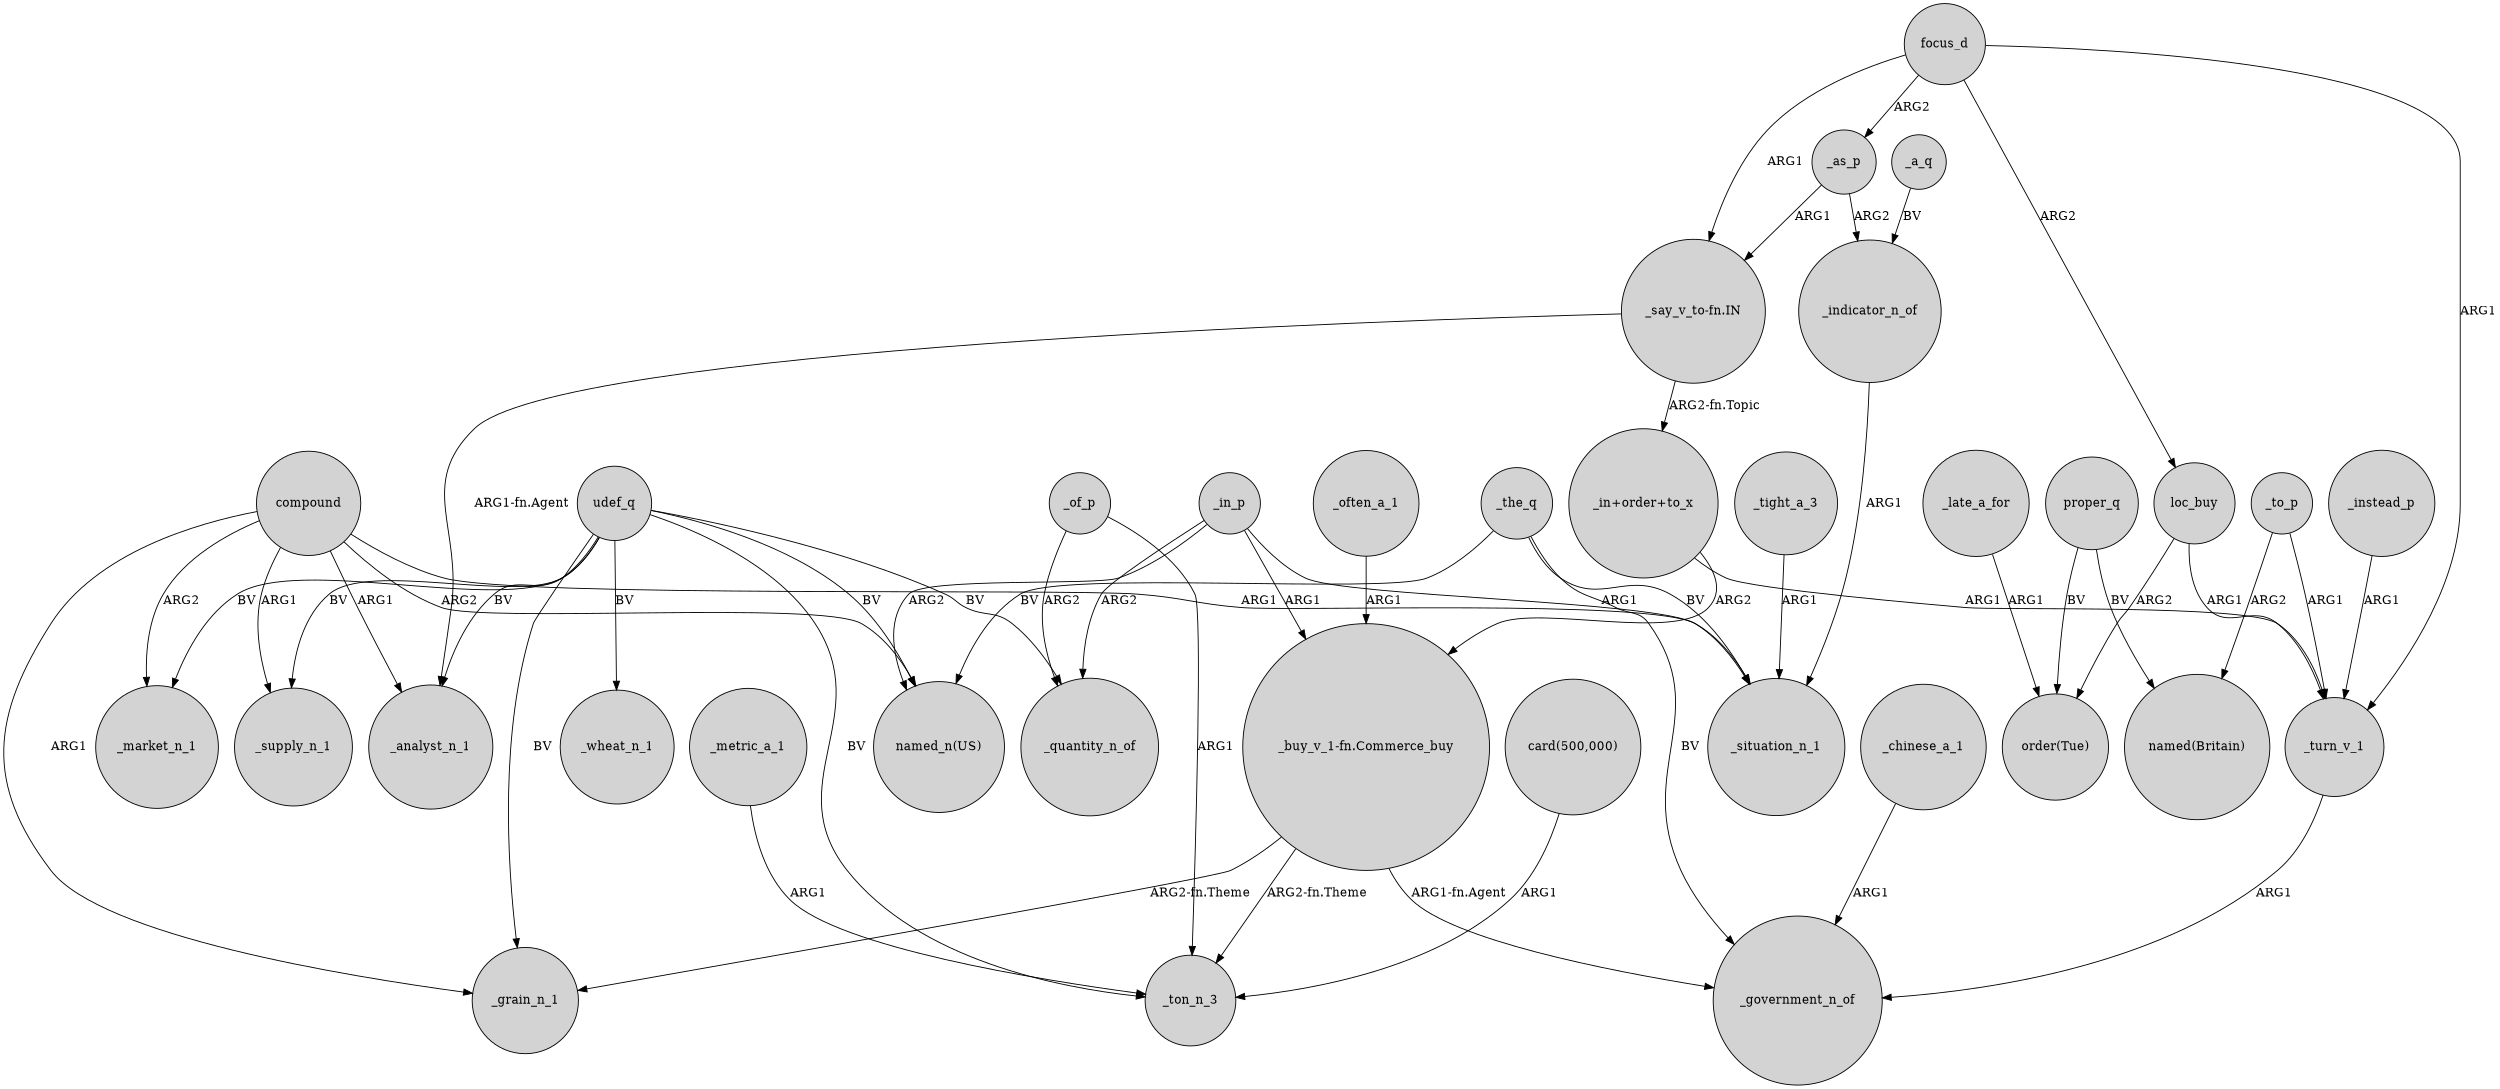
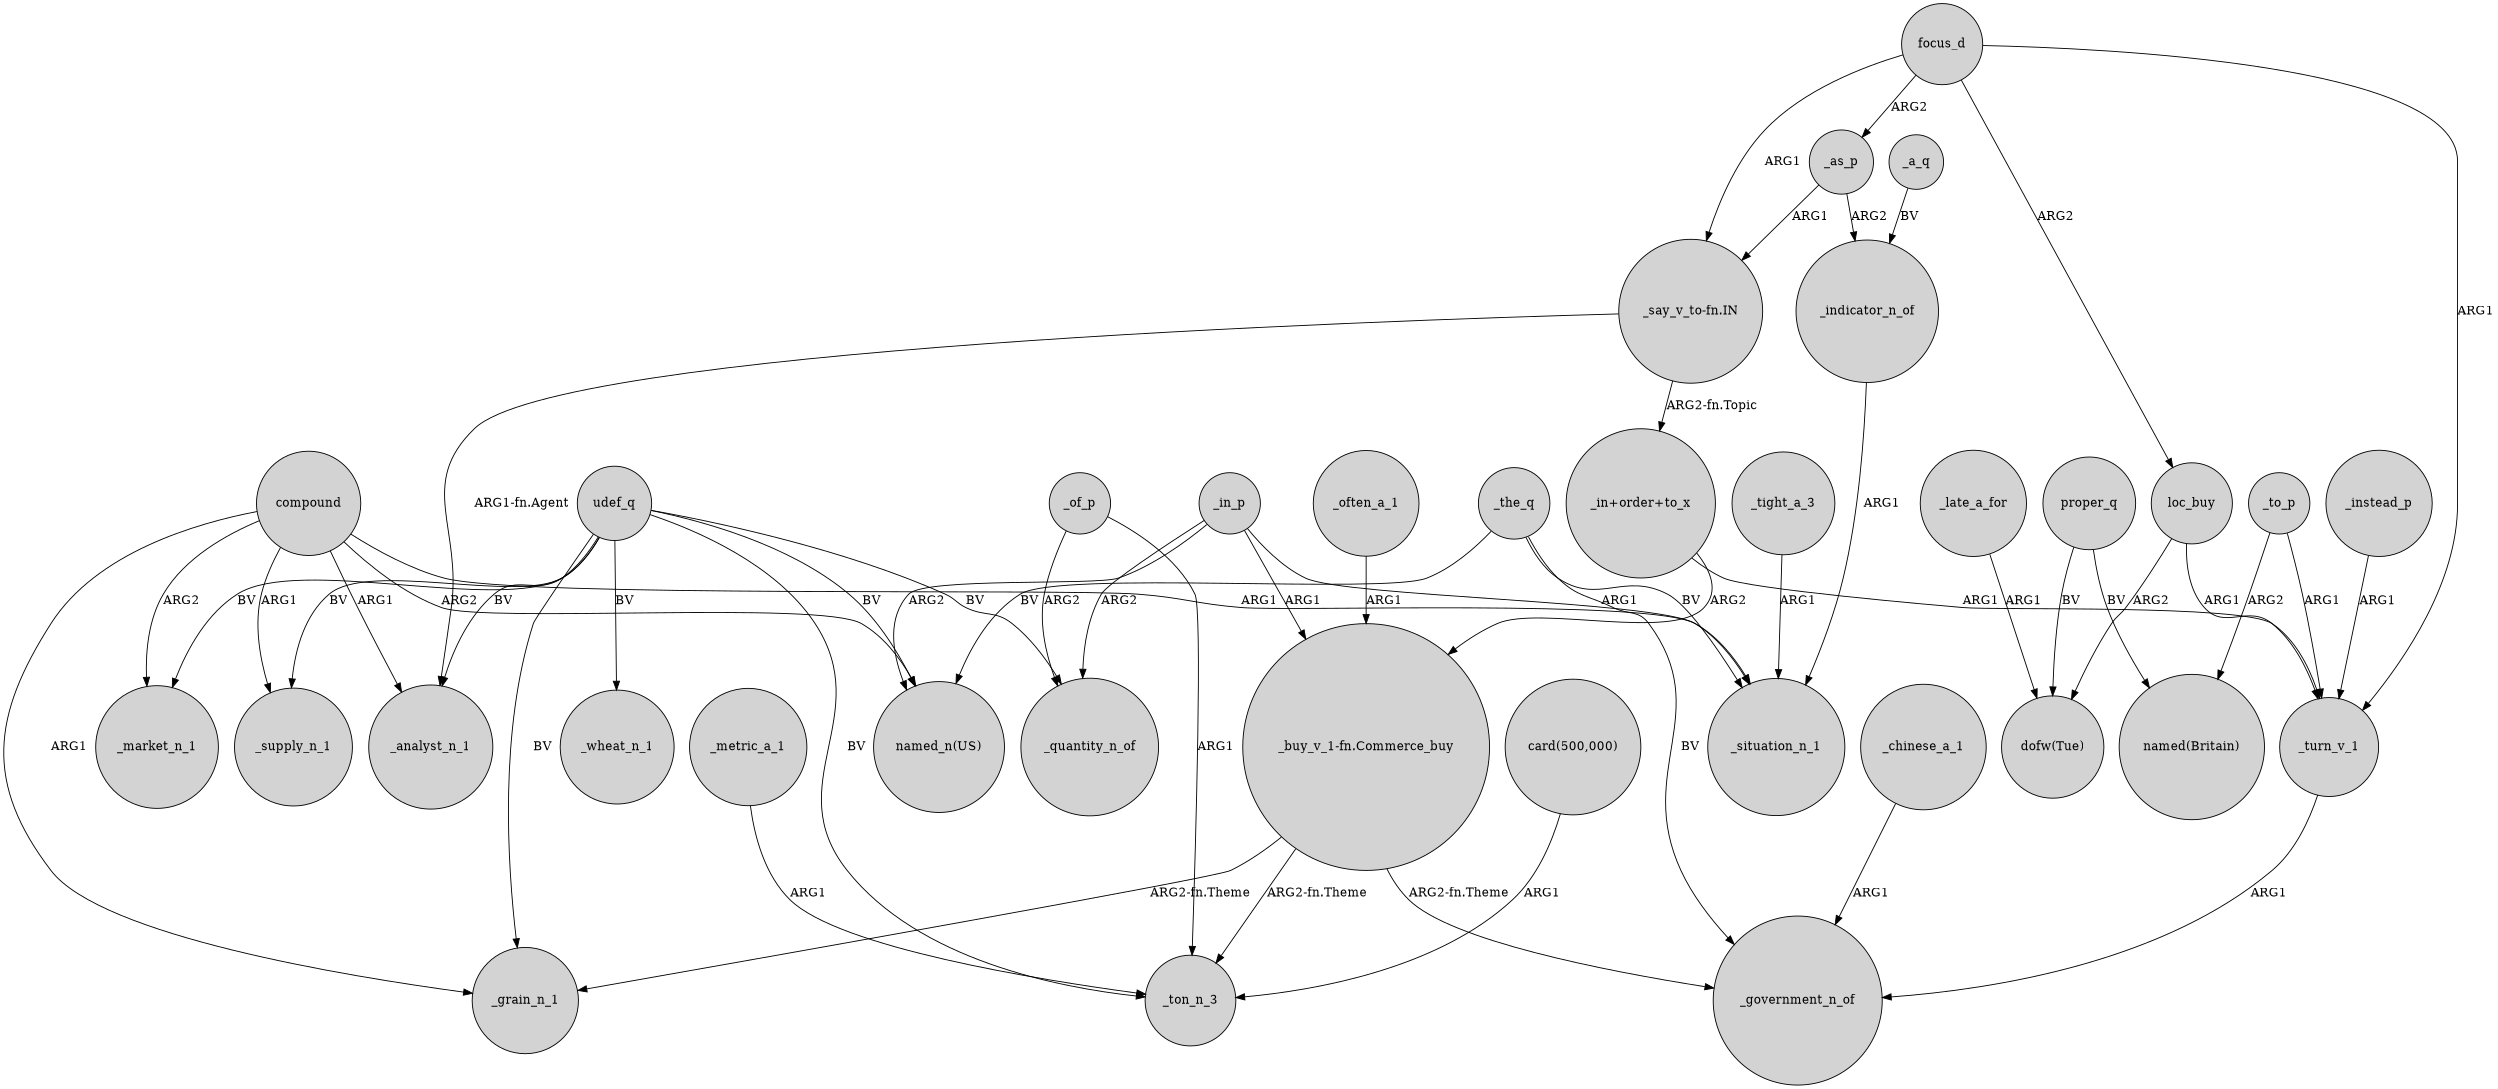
(2055, 747) -> (2053, 747)
(1459, 893) -> (1459, 893)
